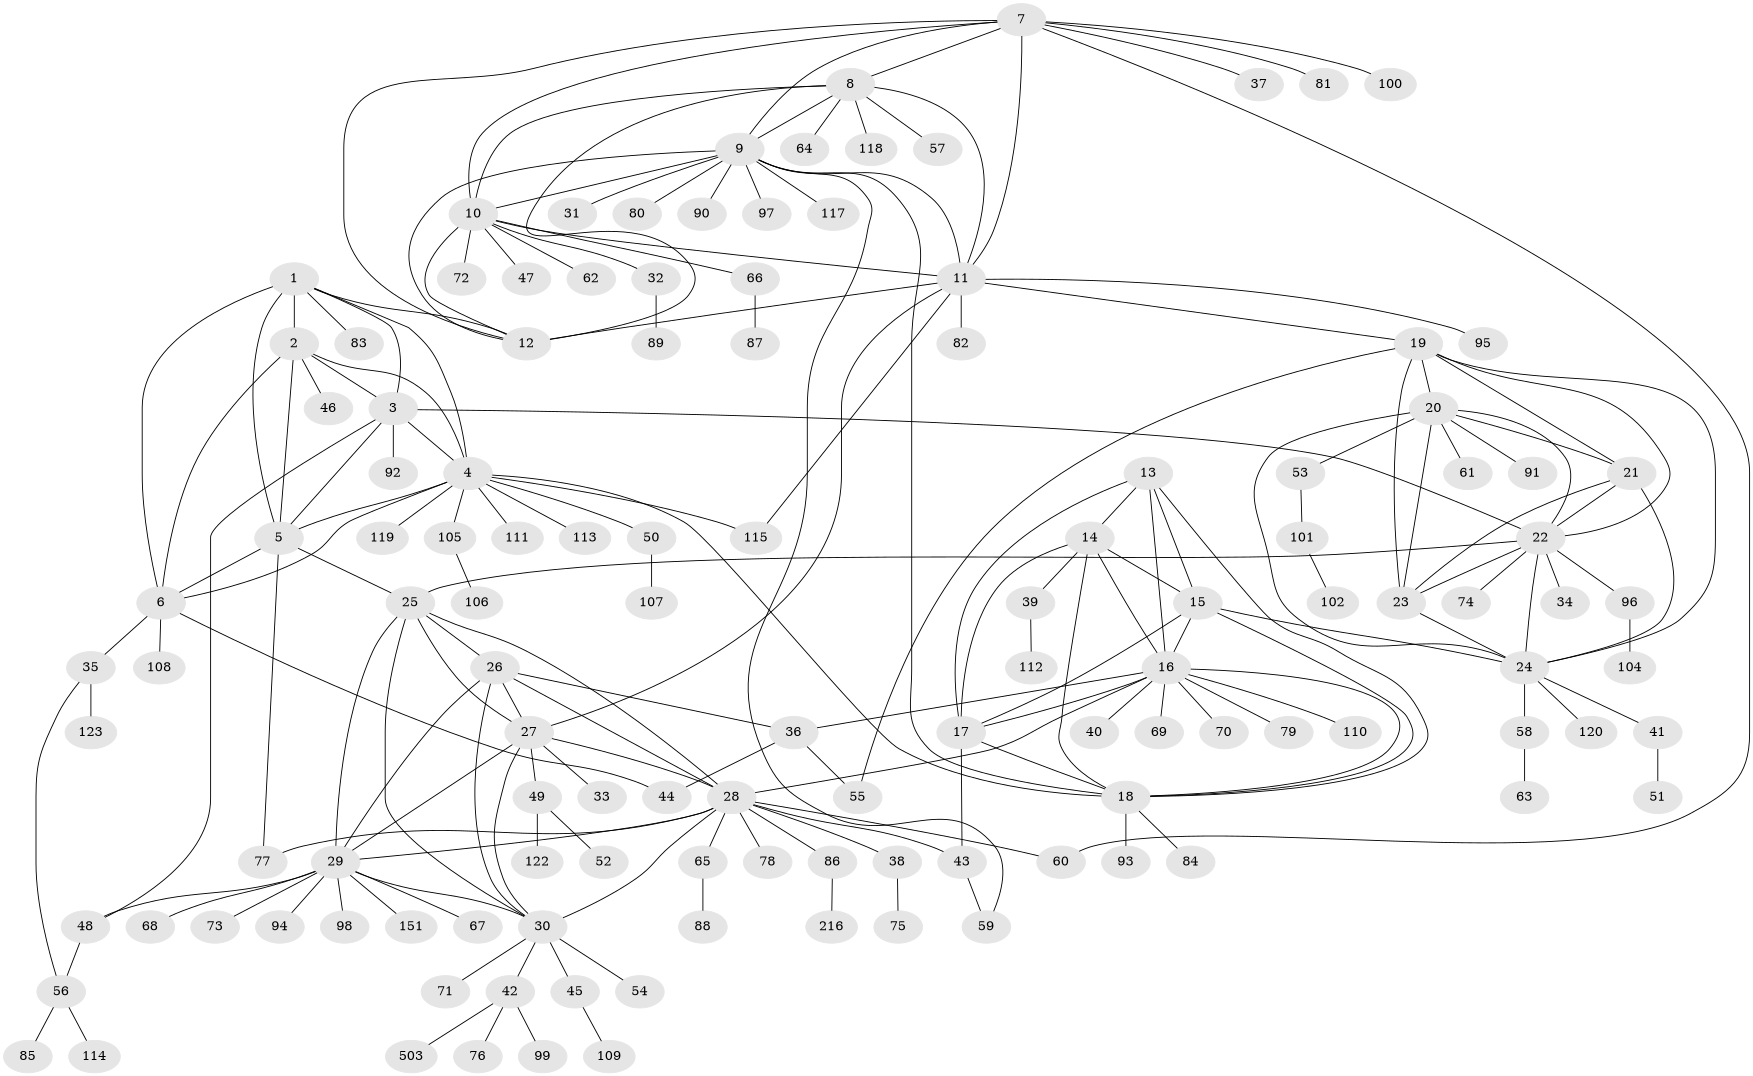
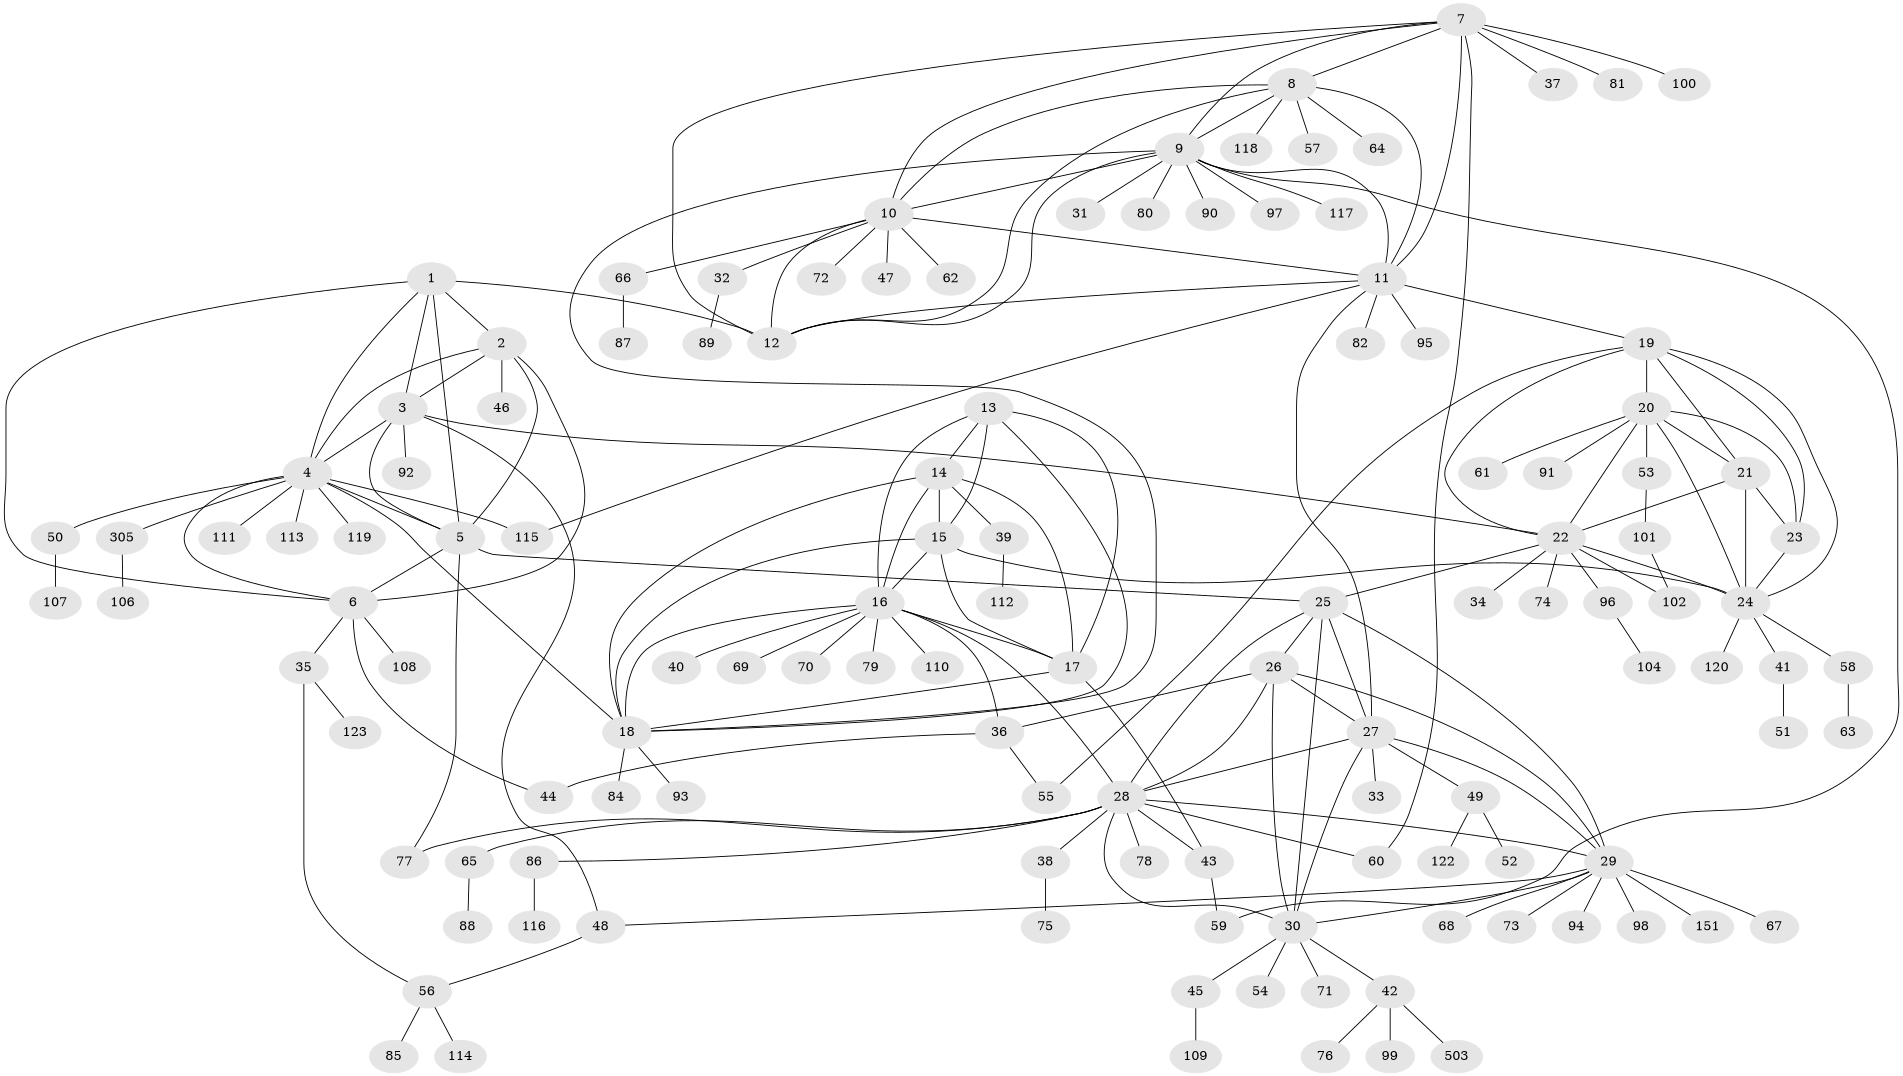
(359, 344) -> none
(450, 538) -> (122, 538)
(1471, 570) -> (1606, 564)
(832, 927) -> (534, 927)
